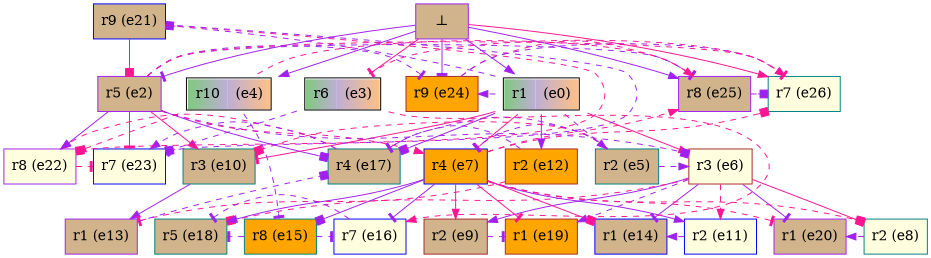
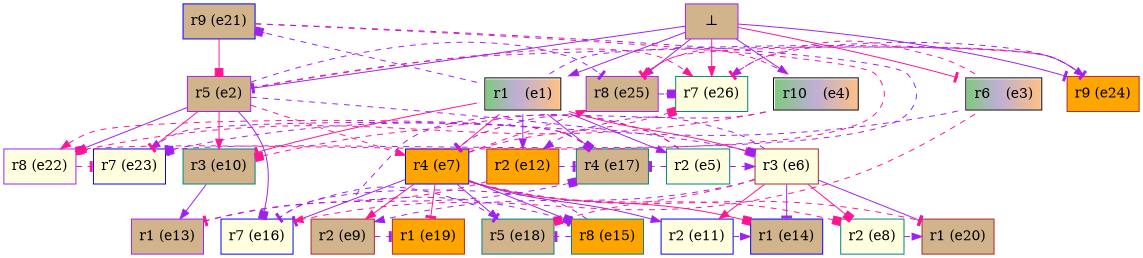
(557, 94) -> (538, 94)
(582, 128) -> (633, 139)
(239, 136) -> (267, 162)
(627, 166) -> (698, 166)
(645, 196) -> (714, 127)
(720, 196) -> (750, 195)
(593, 199) -> (570, 200)
(810, 237) -> (958, 237)
